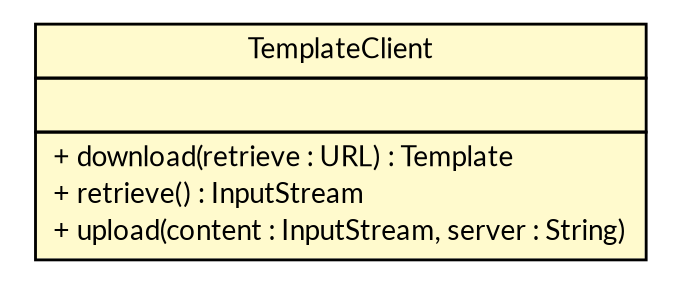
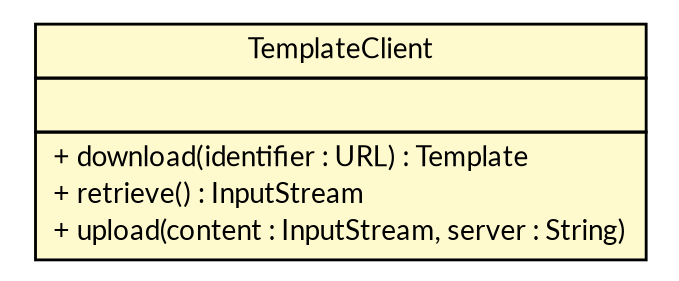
(284, 158) -> (291, 158)
